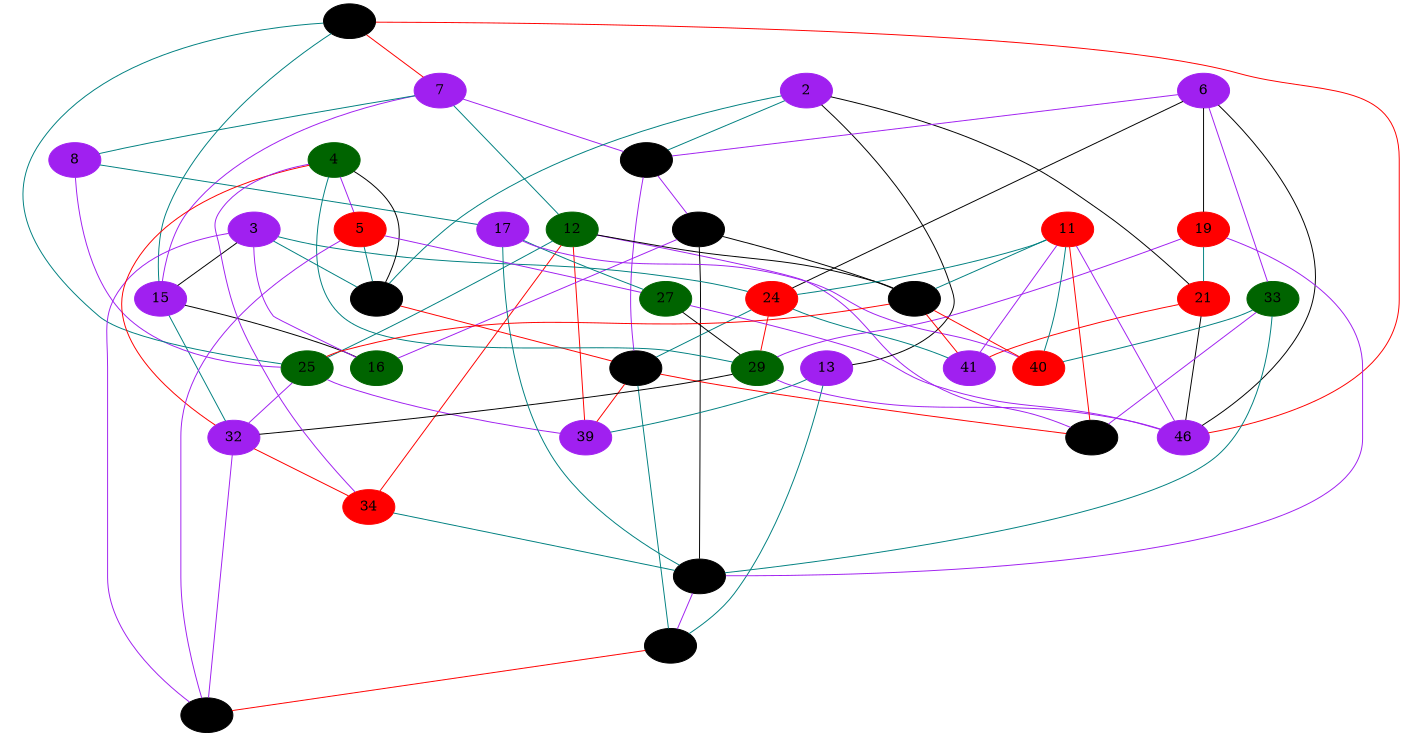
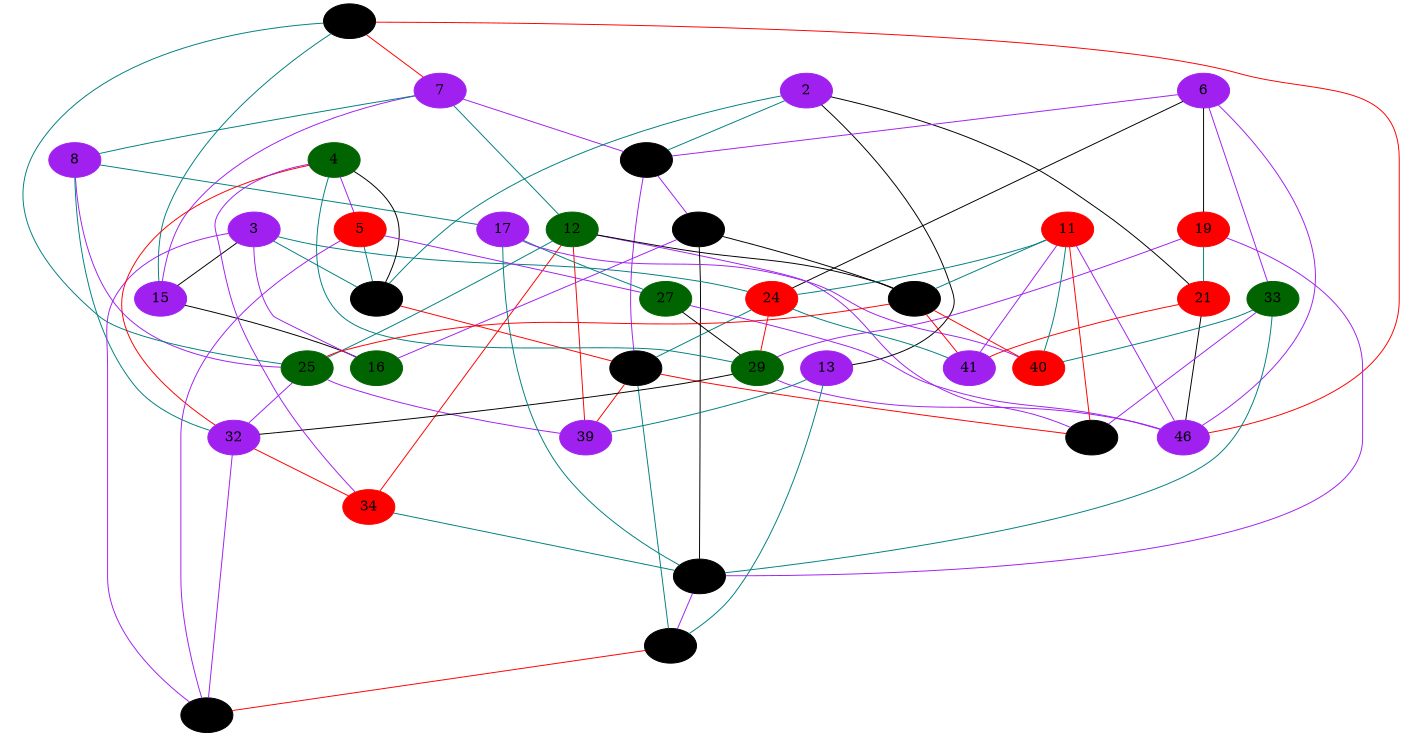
(1314, 273) -> (1314, 273)
(194, 363) -> (93, 299)
